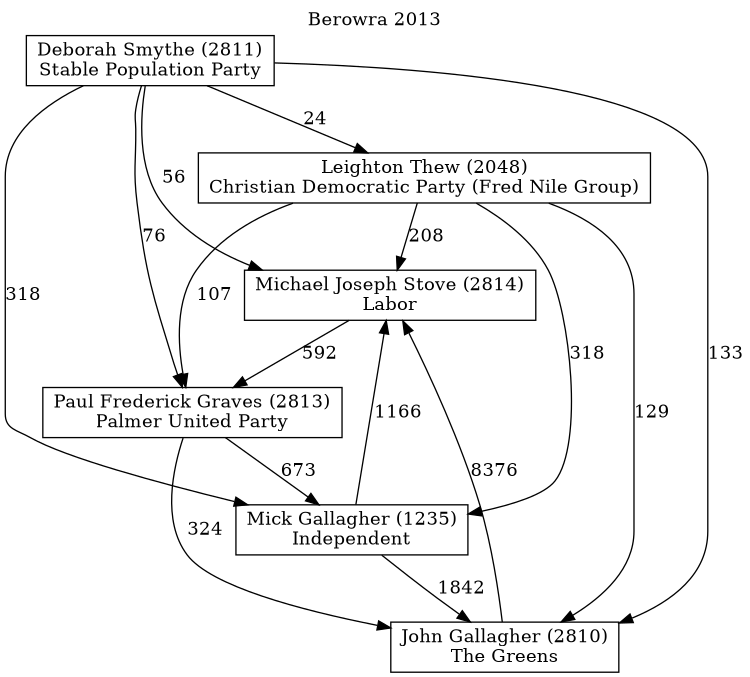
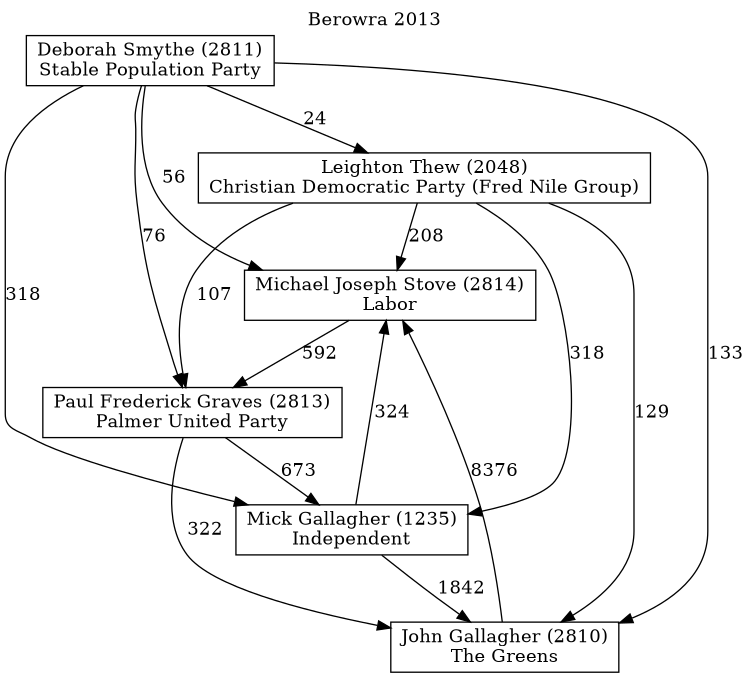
(399, 413) -> (393, 413)
(206, 530) -> (206, 530)
